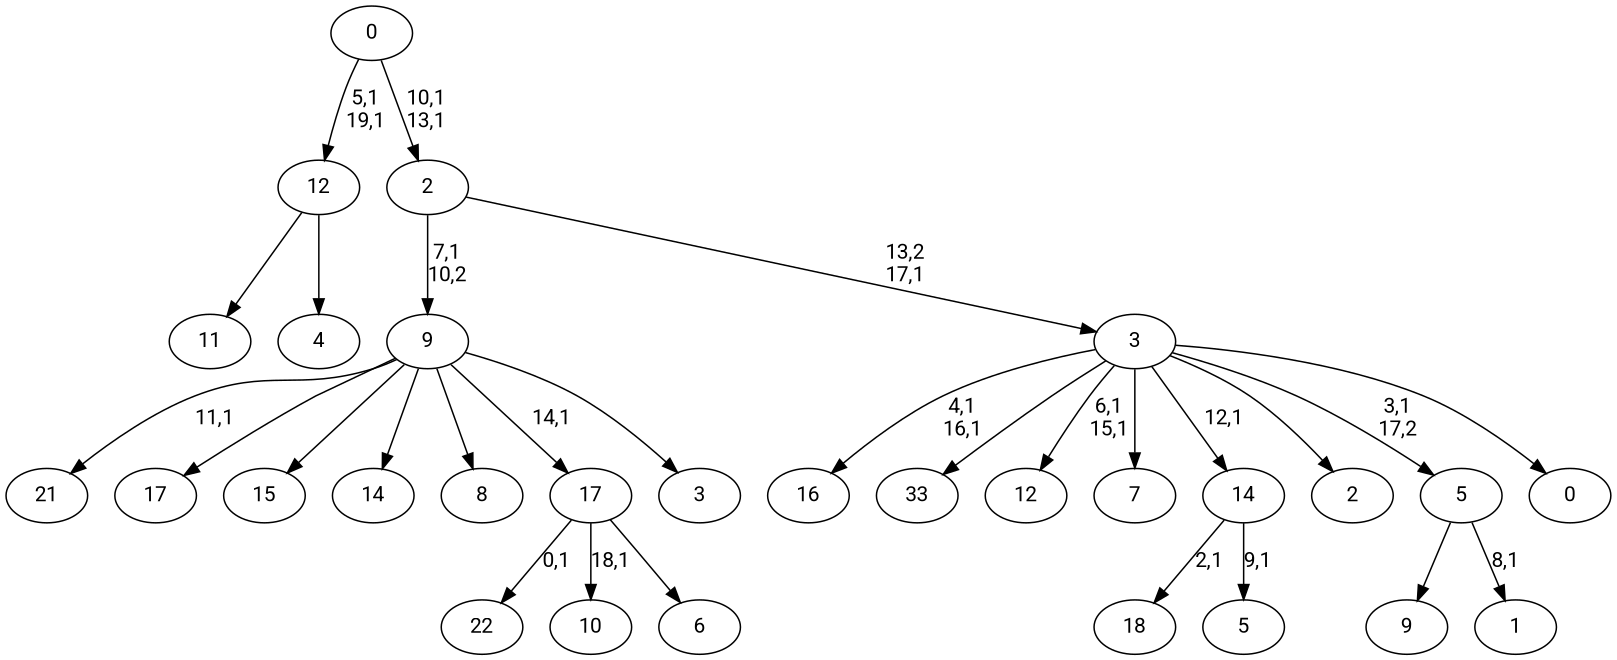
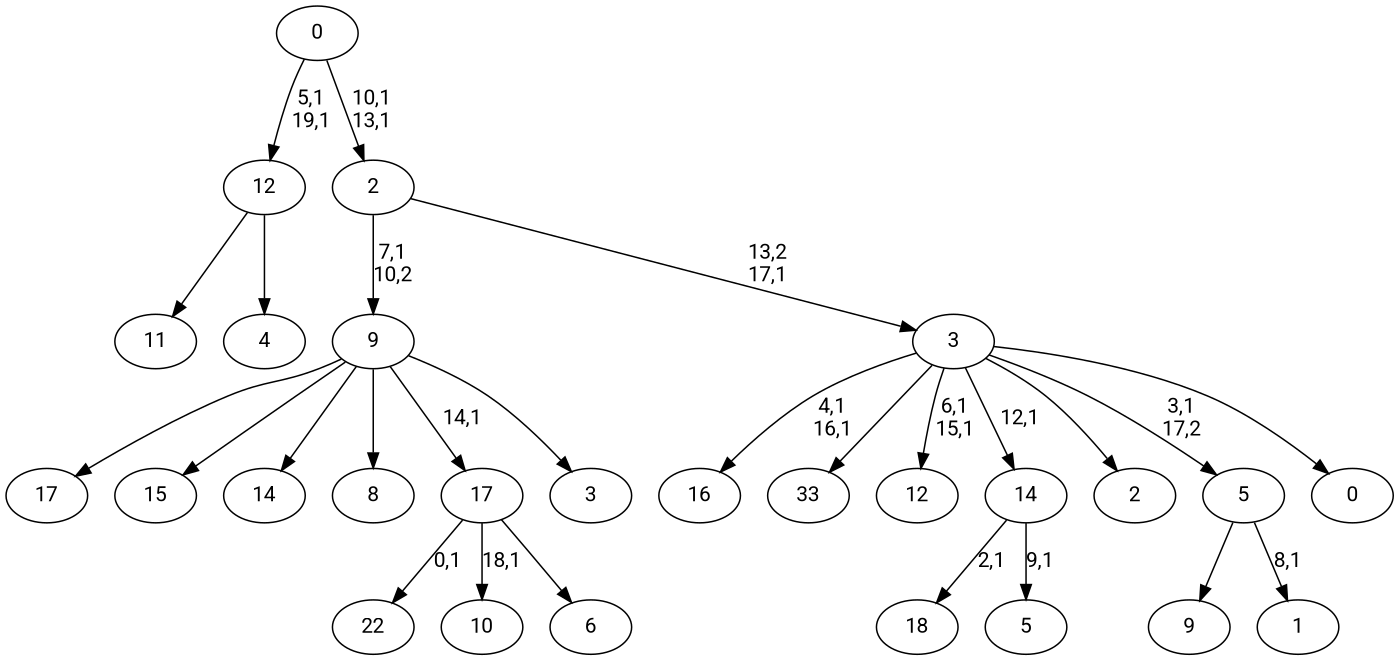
(47, 496) -> none
(1135, 496) -> none
